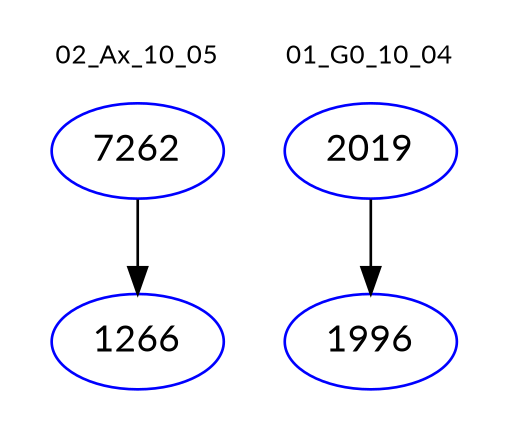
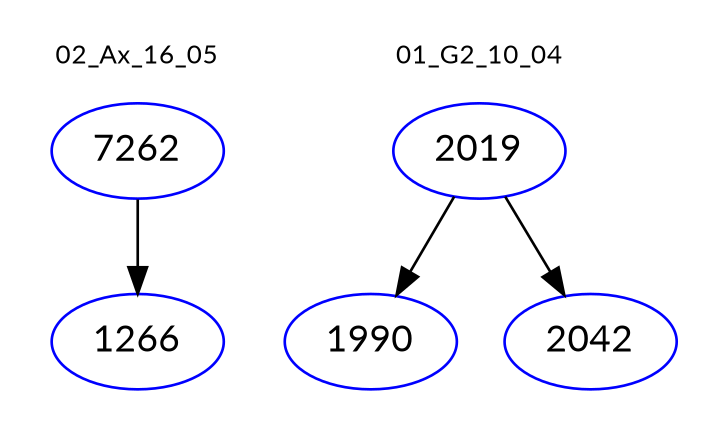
(138, 57) -> (138, 57)
(371, 57) -> (481, 57)
(371, 342) -> (371, 342)
none -> (591, 342)
